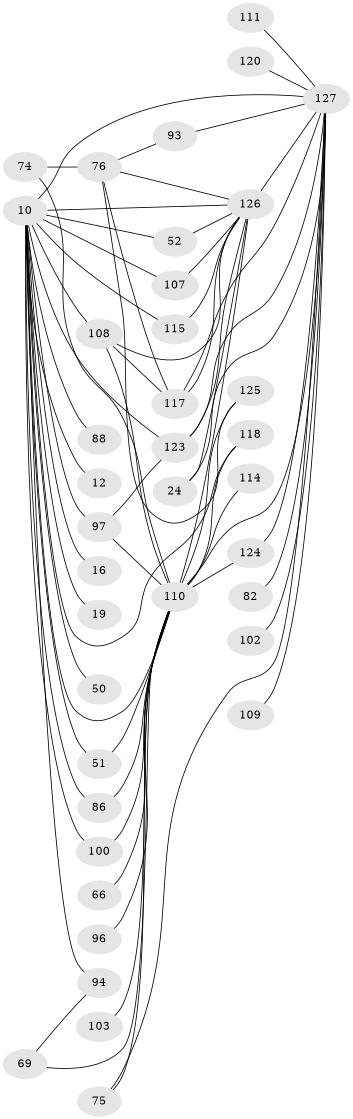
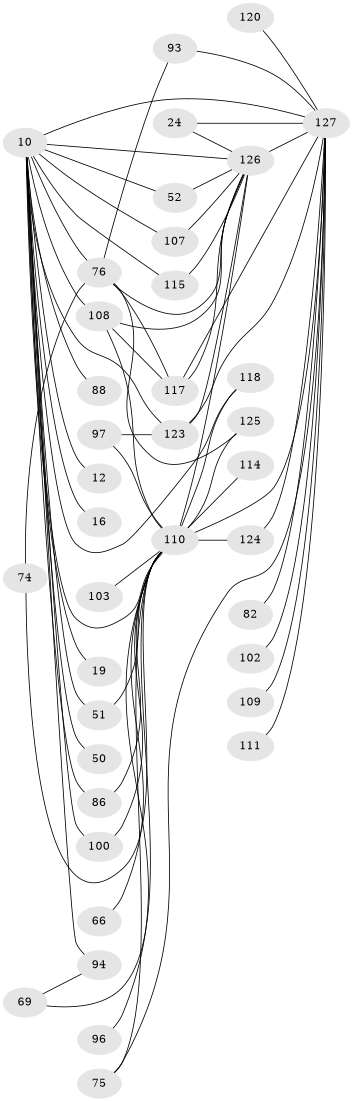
(54, 425) -> (56, 211)
